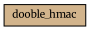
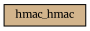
(45, 15) -> (45, 15)
